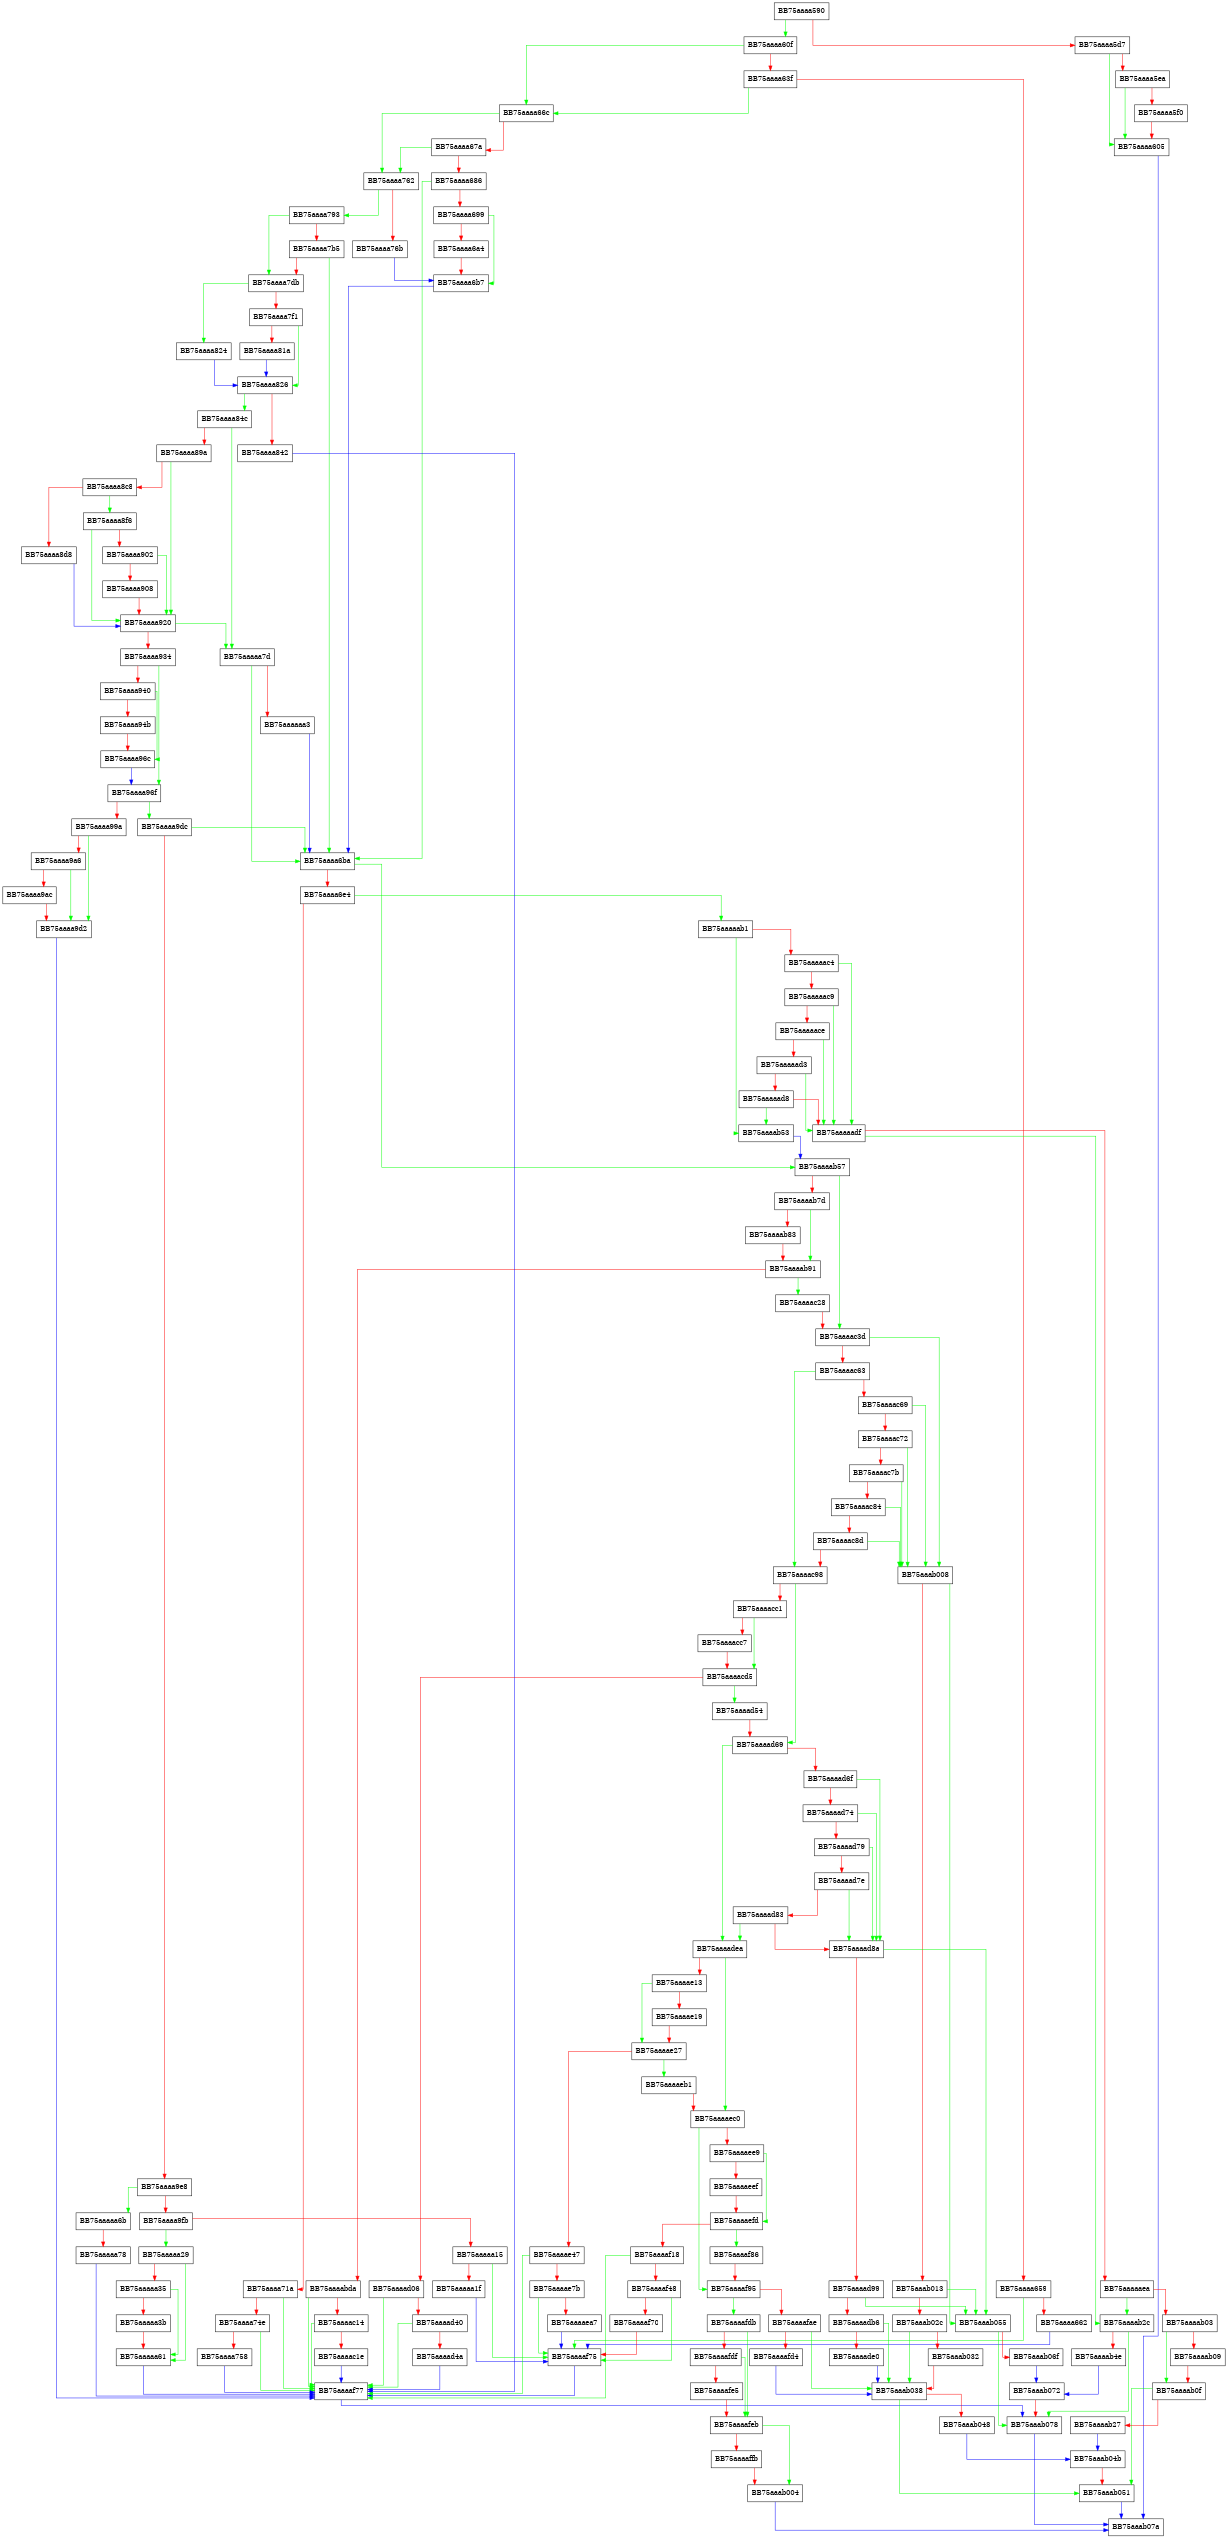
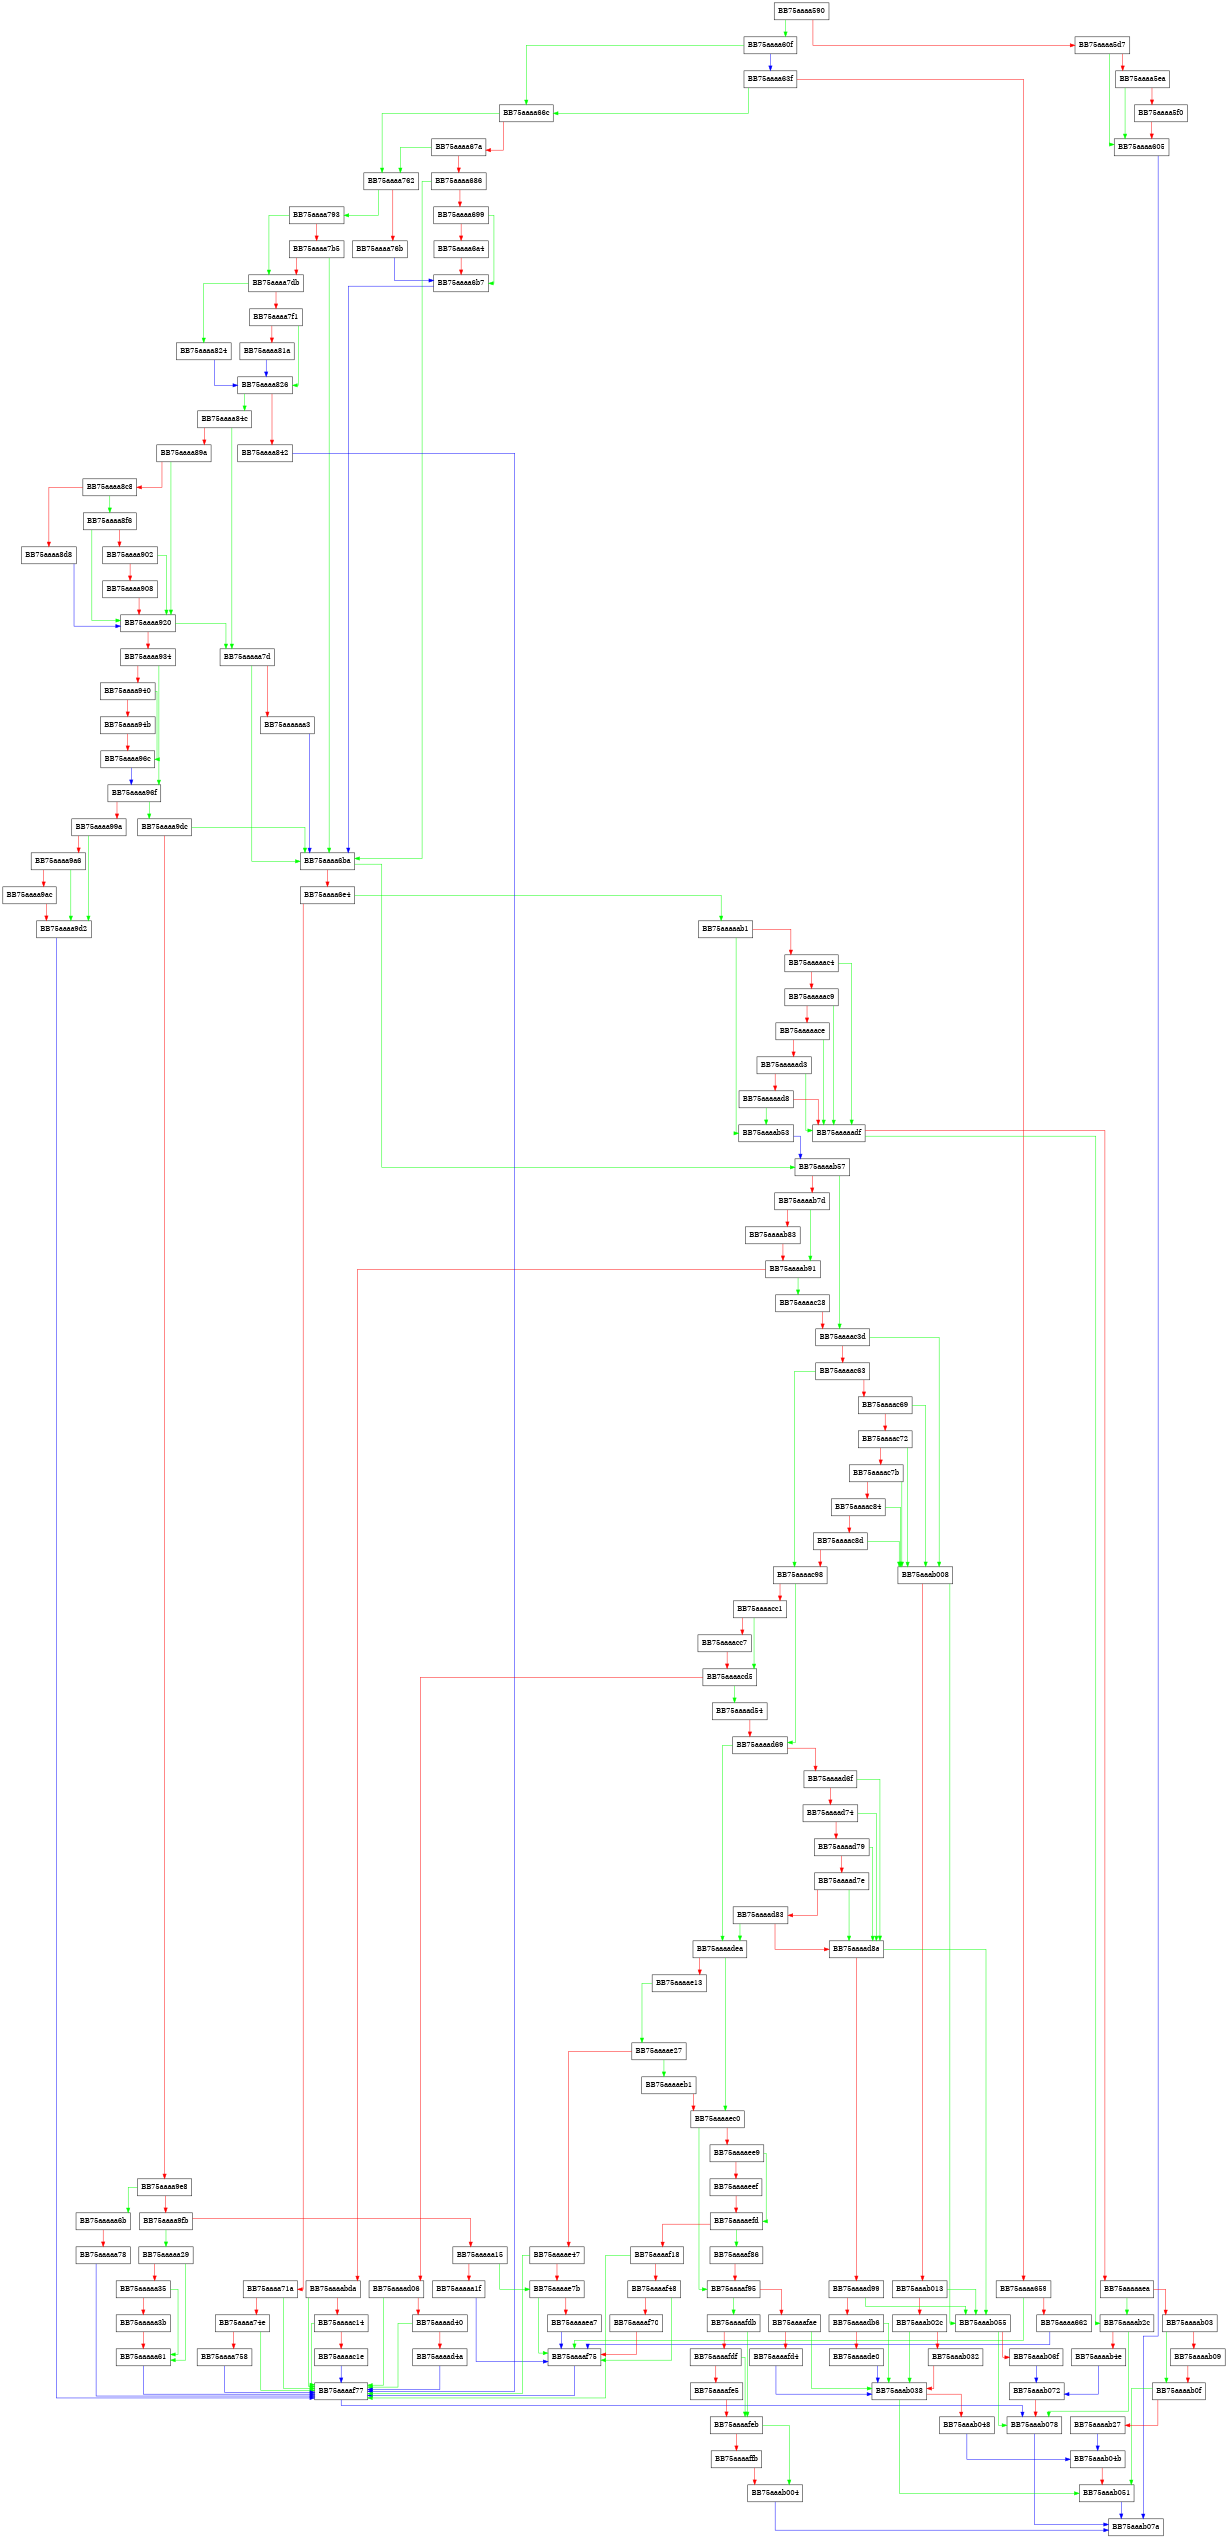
(770, 60) -> (770, 60)
(679, 2017) -> none
(492, 2336) -> (500, 2289)
